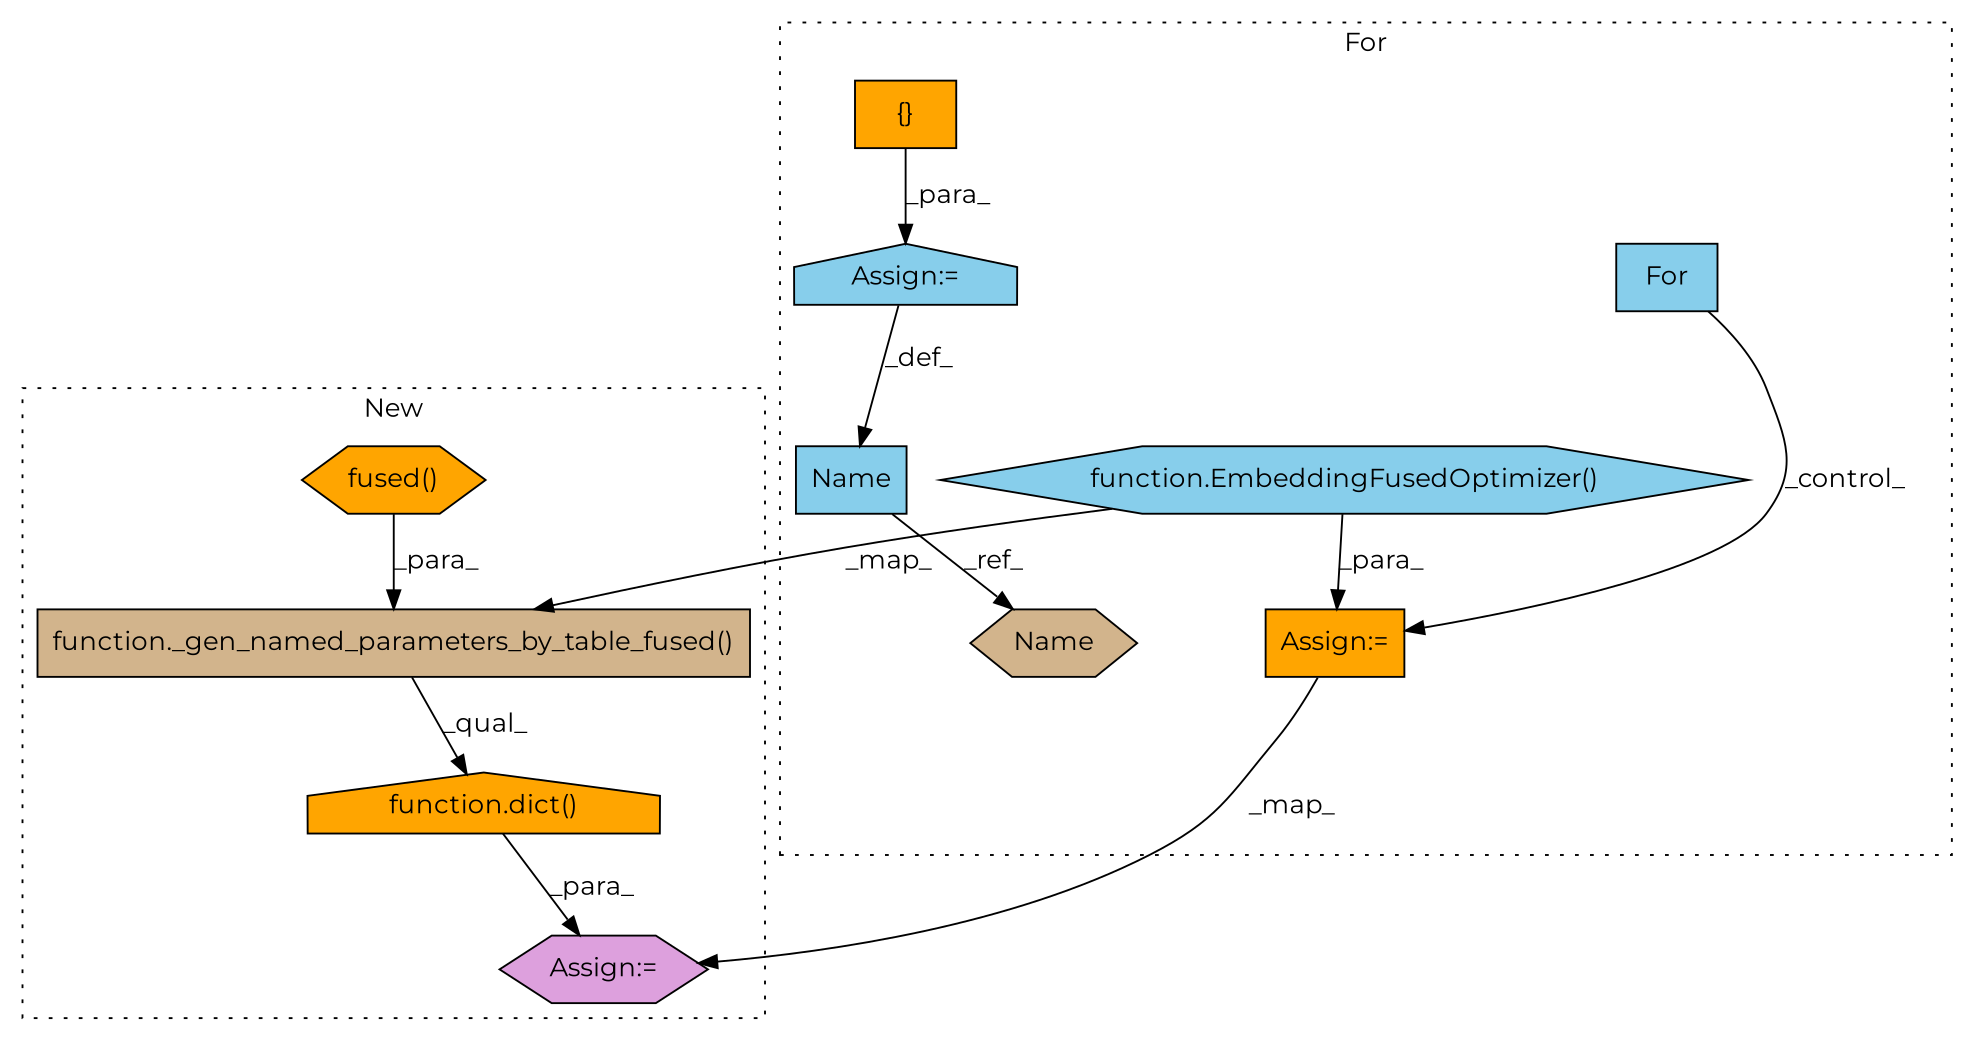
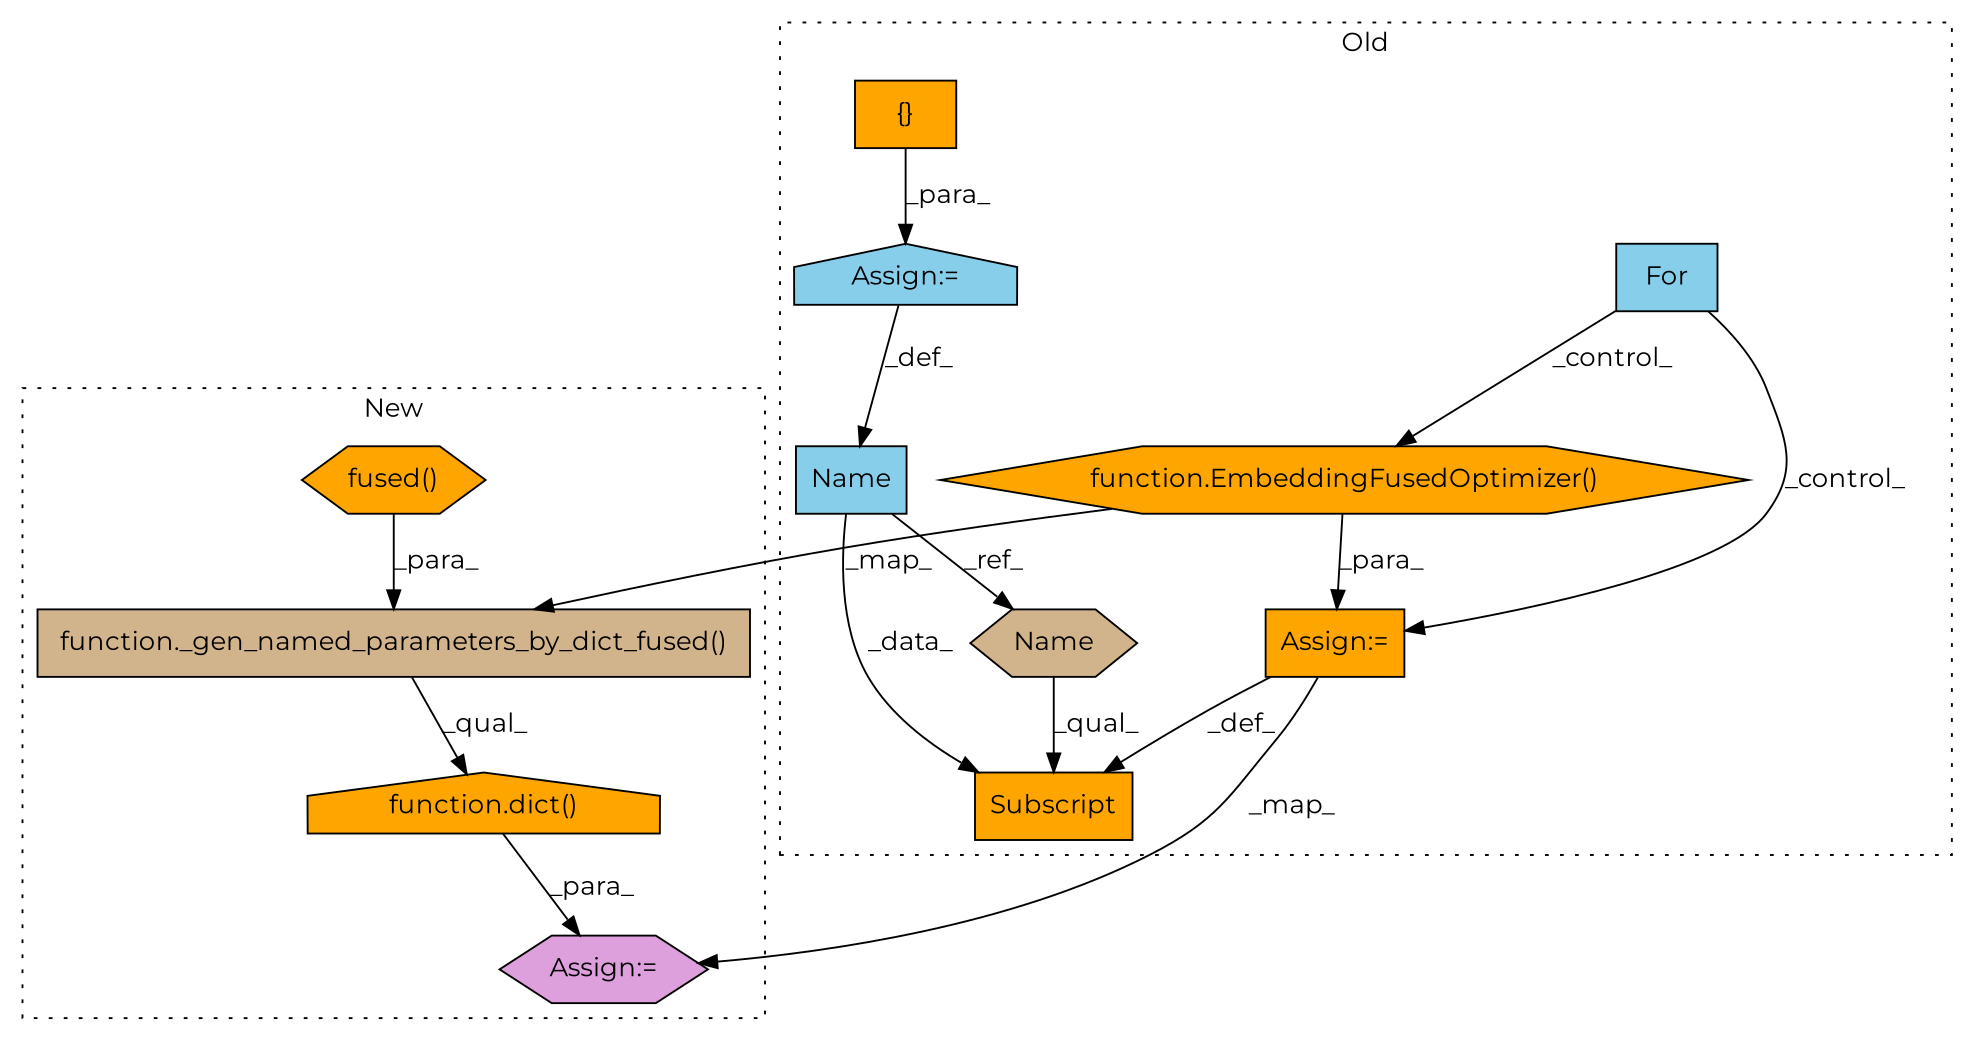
(1366, 44) -> (1366, 44)
none -> (1514, 373)
(1344, 480) -> (1344, 480)
(394, 643) -> (394, 643)
none -> (1054, 806)
